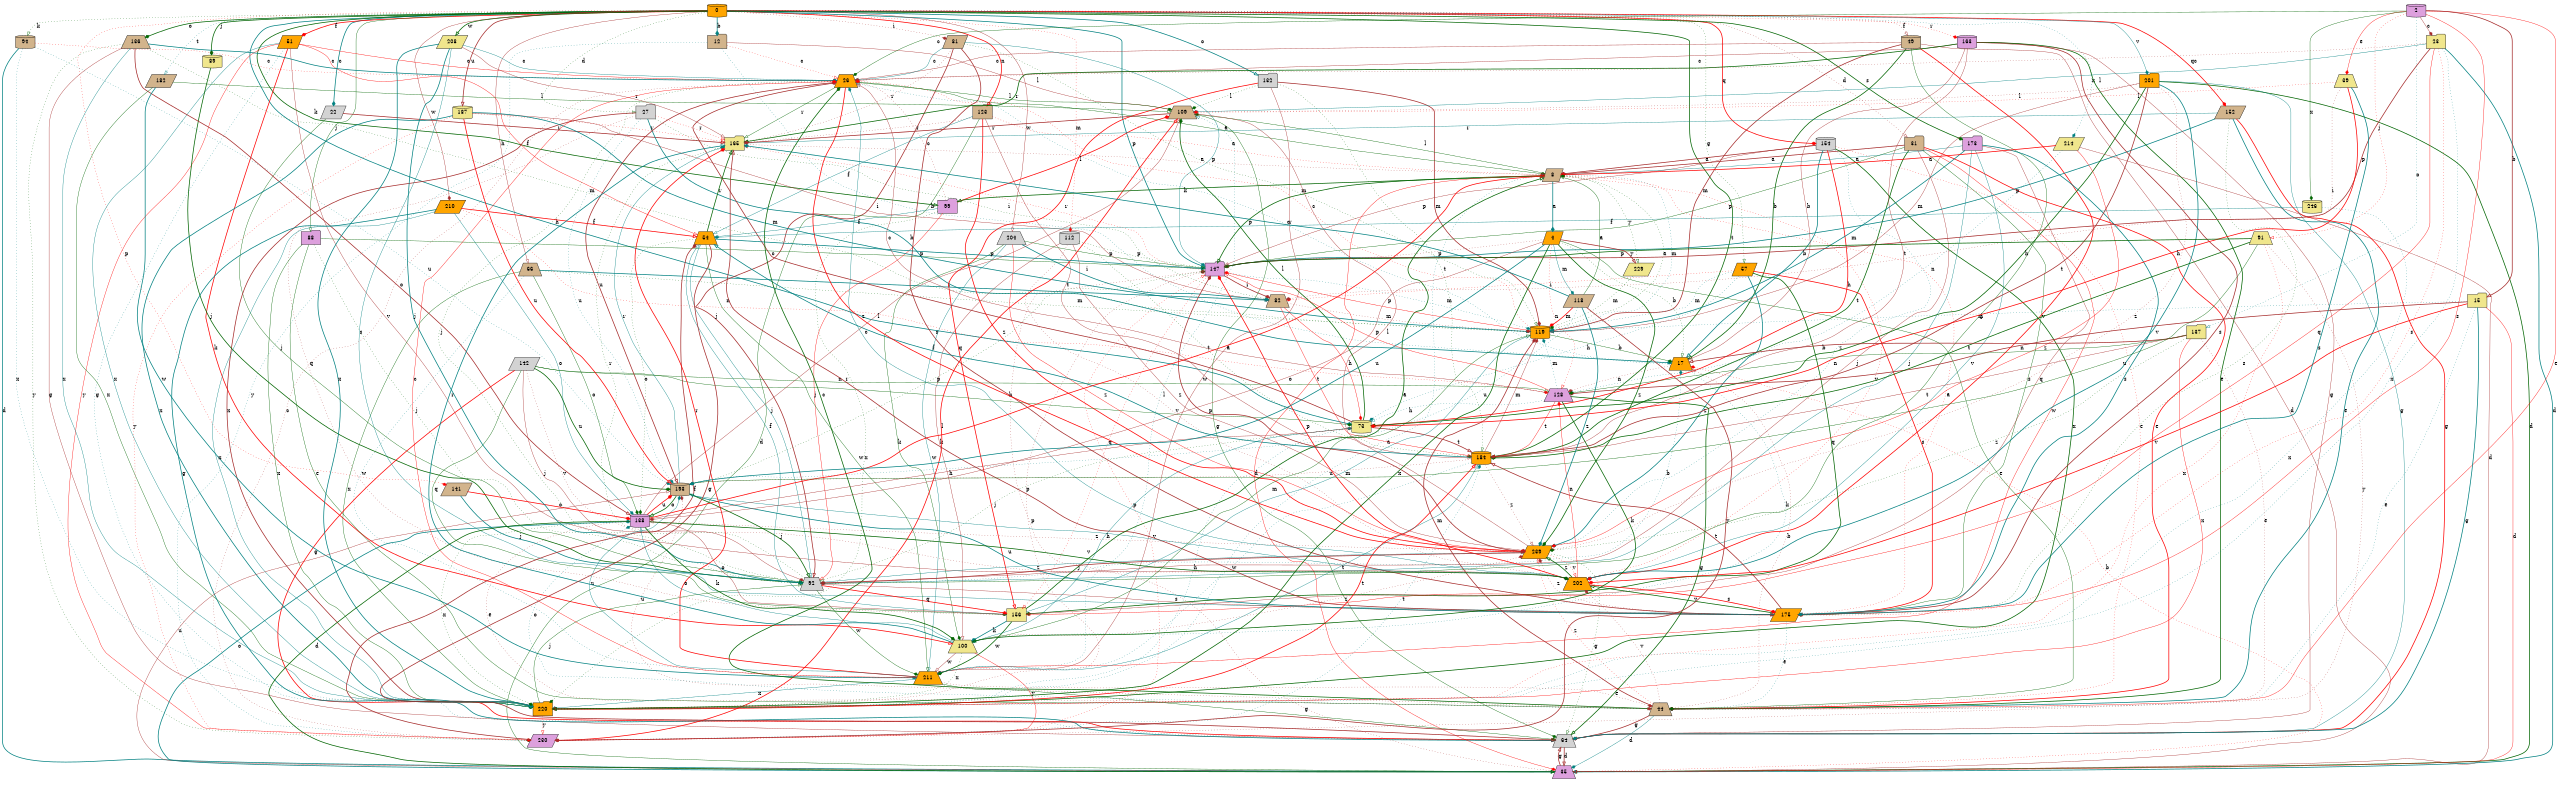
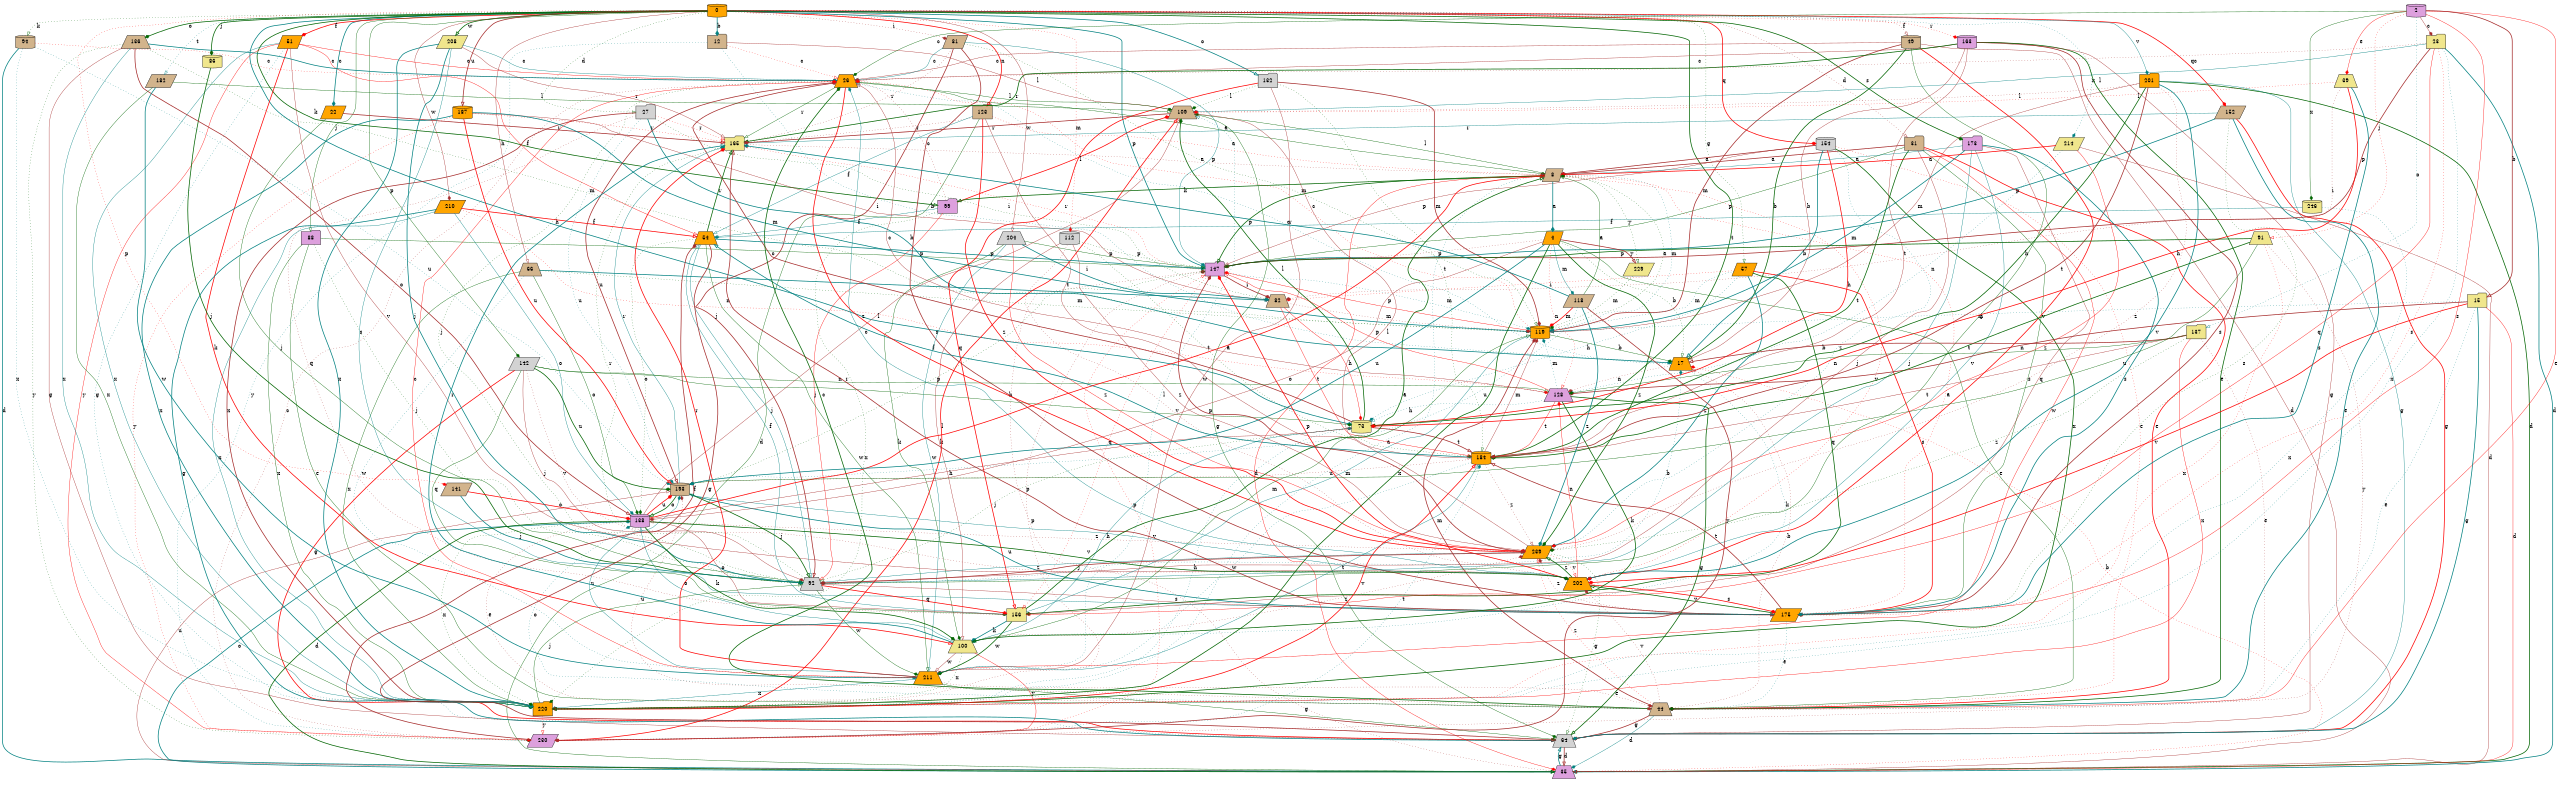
none -> (370, 48)
(212, 62) -> (212, 62)
(333, 112) -> (333, 112)
(463, 112) -> (463, 112)
(1363, 584) -> (1363, 584)
(1558, 758) -> (1558, 758)
